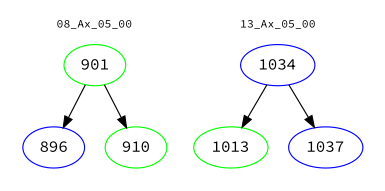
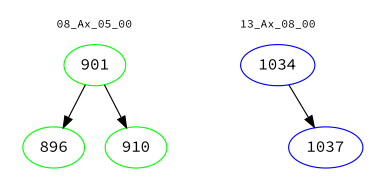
(278, 25) -> (278, 25)
(54, 147) -> (54, 147)
(231, 147) -> none
